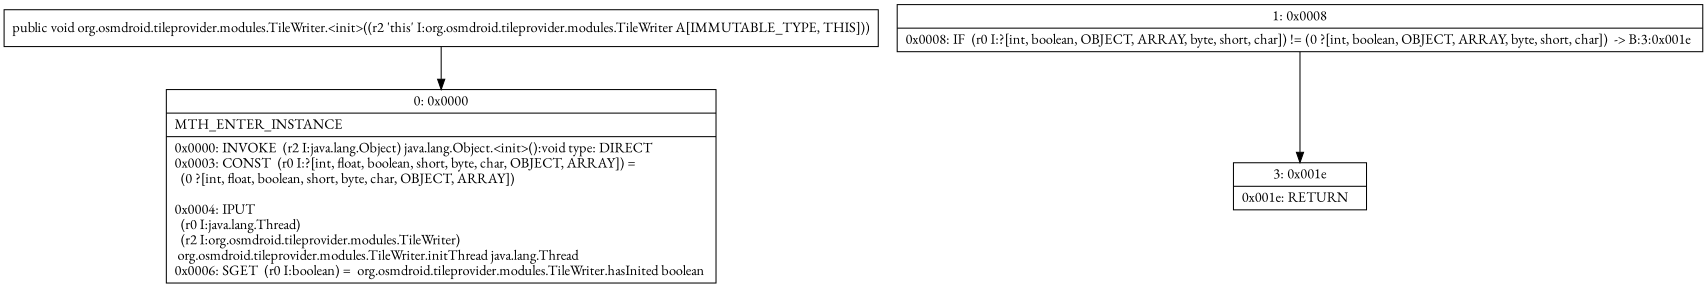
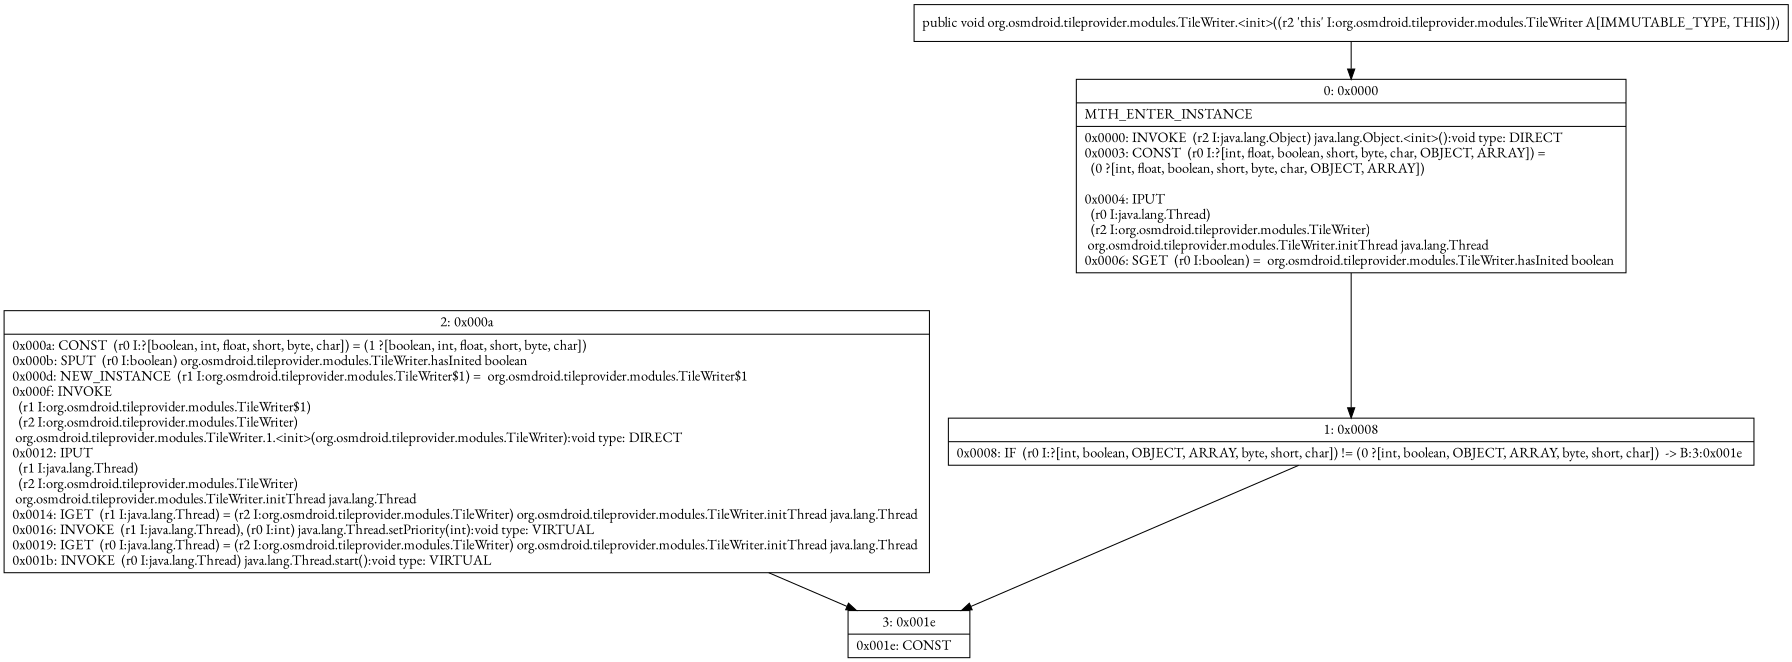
(1300, 198) -> (909, 645)
none -> (1351, 340)
none -> (467, 442)
